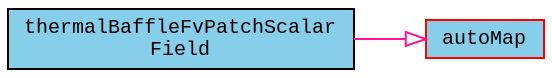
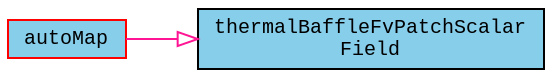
(380, 39) -> (152, 39)
